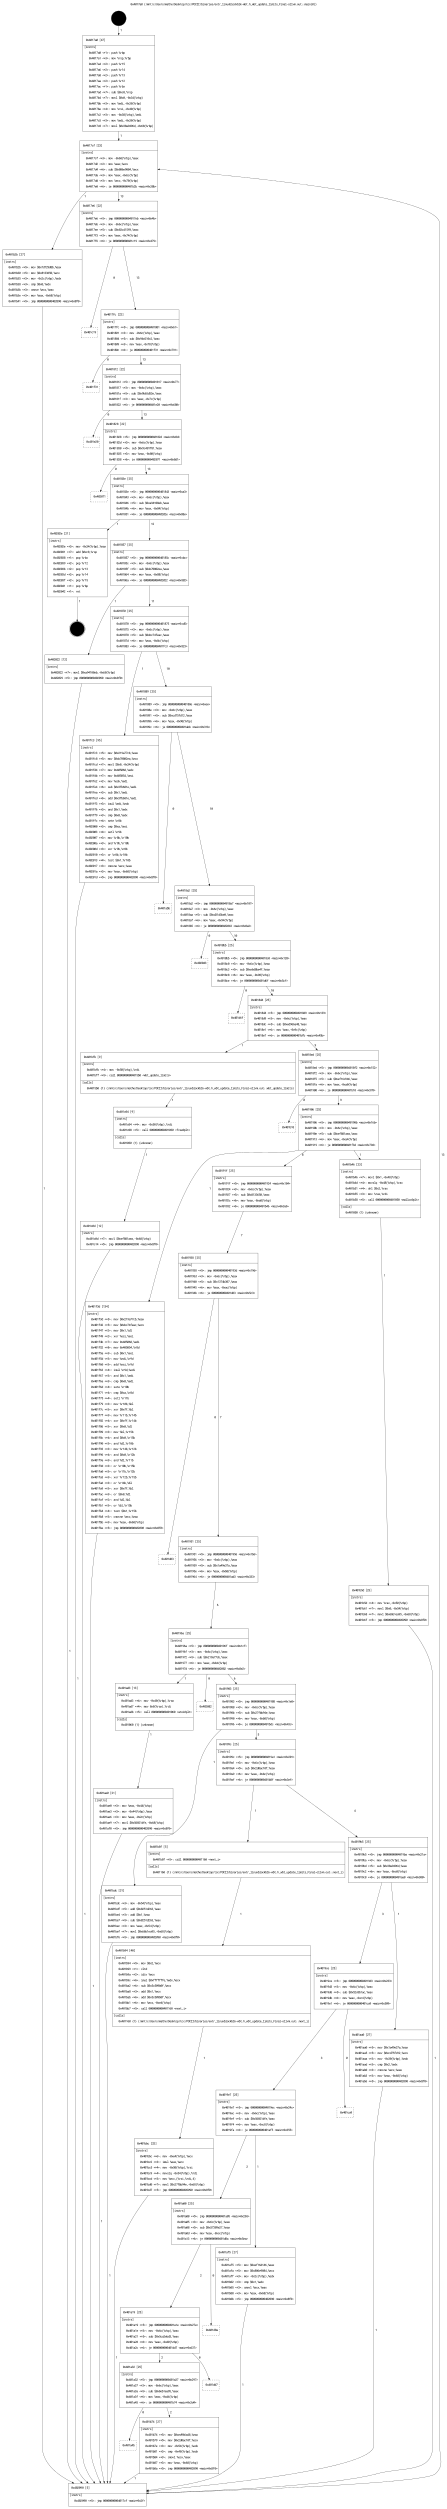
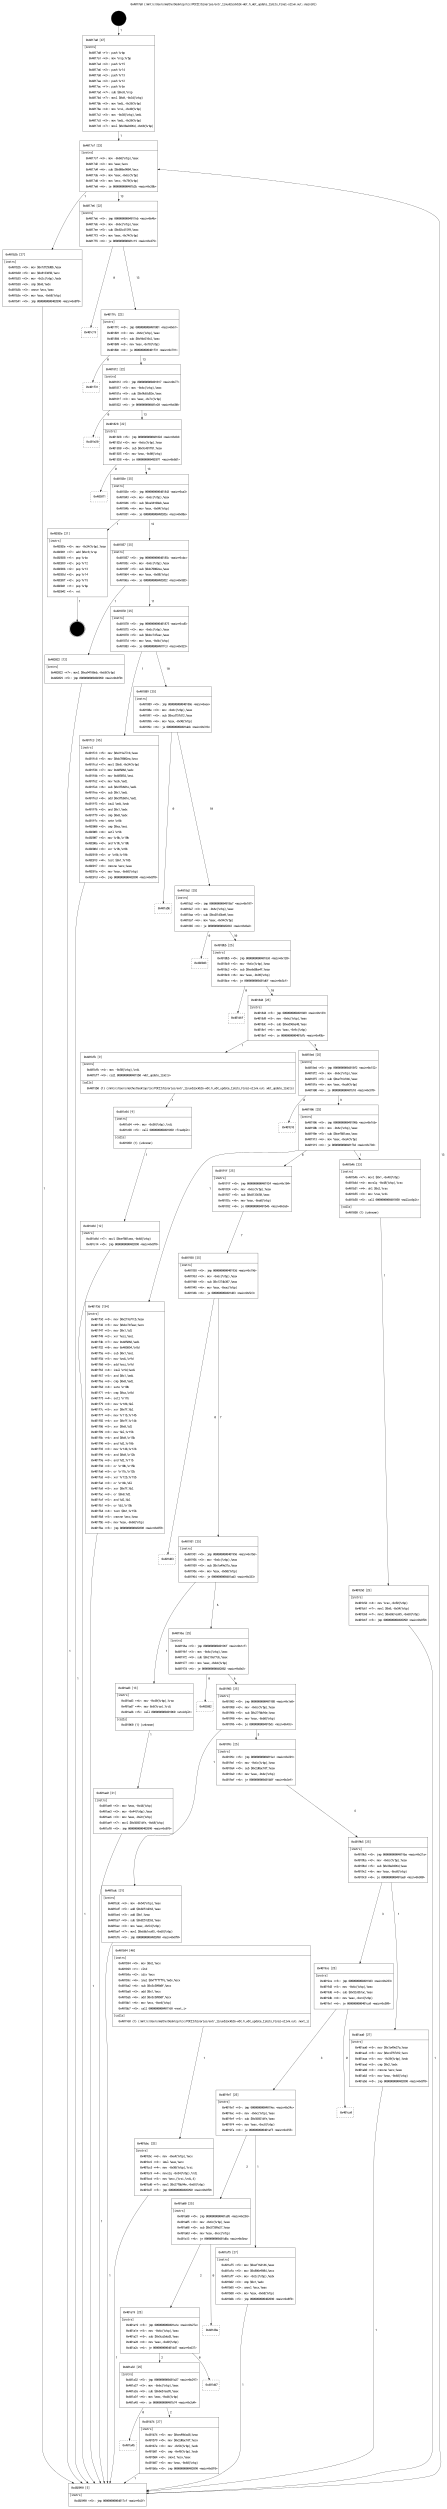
(182, 1678) -> (165, 1628)
(246, 1860) -> none
